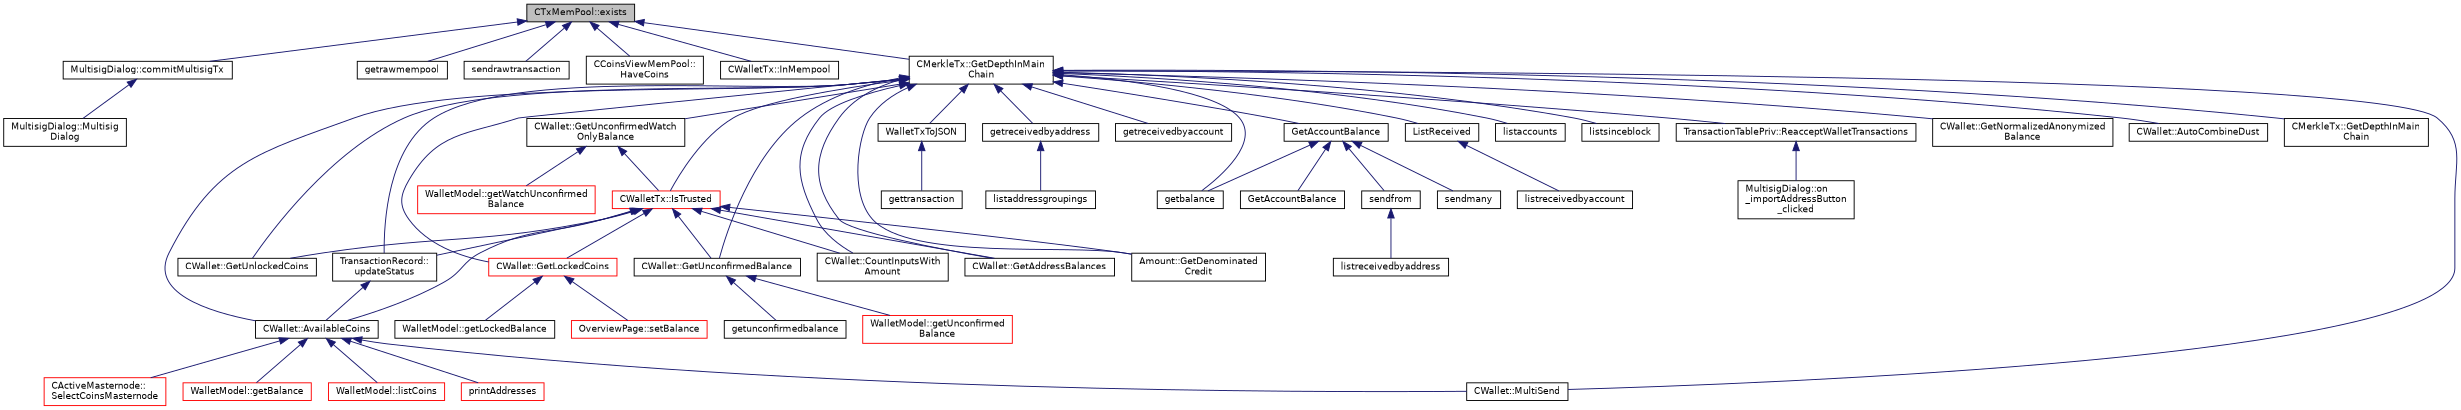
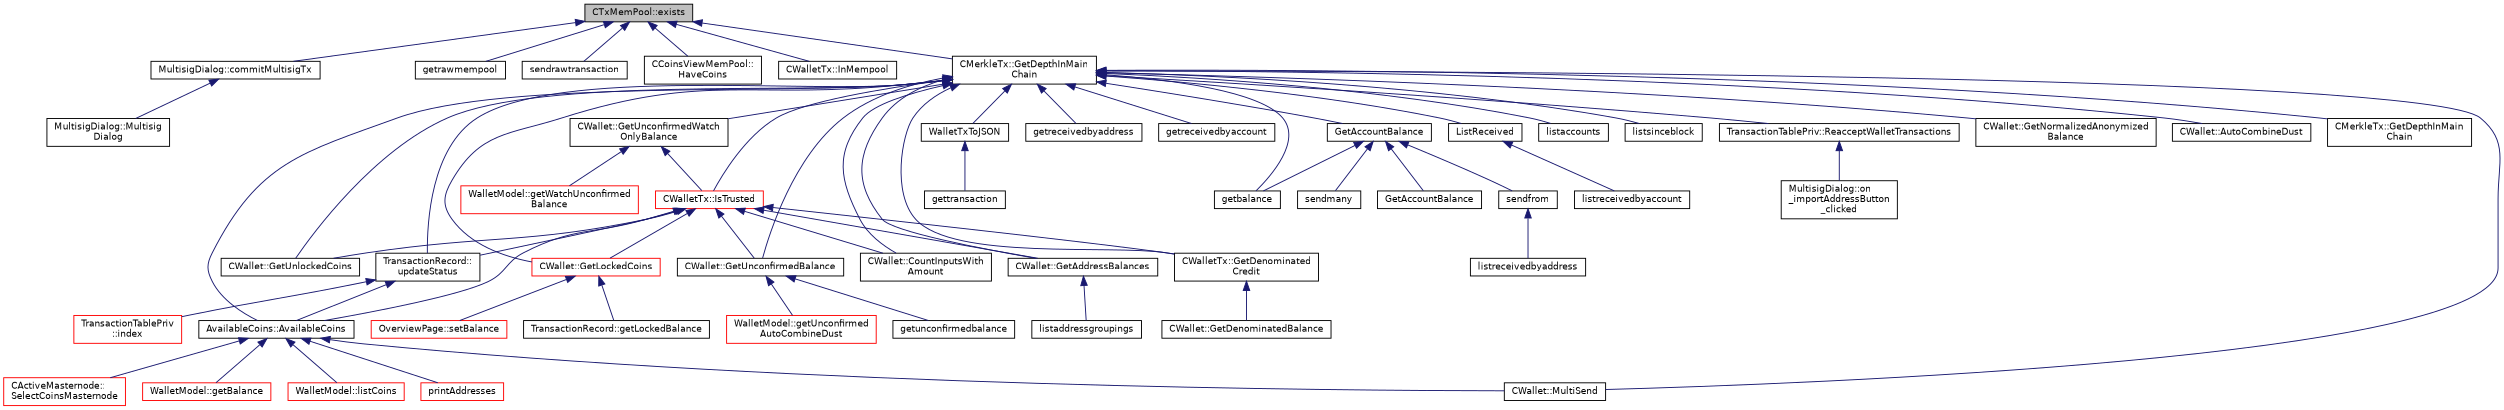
(1041, 171) -> (1085, 303)
(1199, 267) -> (1246, 267)
none -> (128, 329)
(317, 329) -> (276, 329)
(475, 329) -> (617, 329)
(938, 329) -> (801, 329)
none -> (1246, 329)
